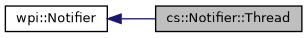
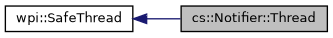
(56, 19) -> (69, 19)
